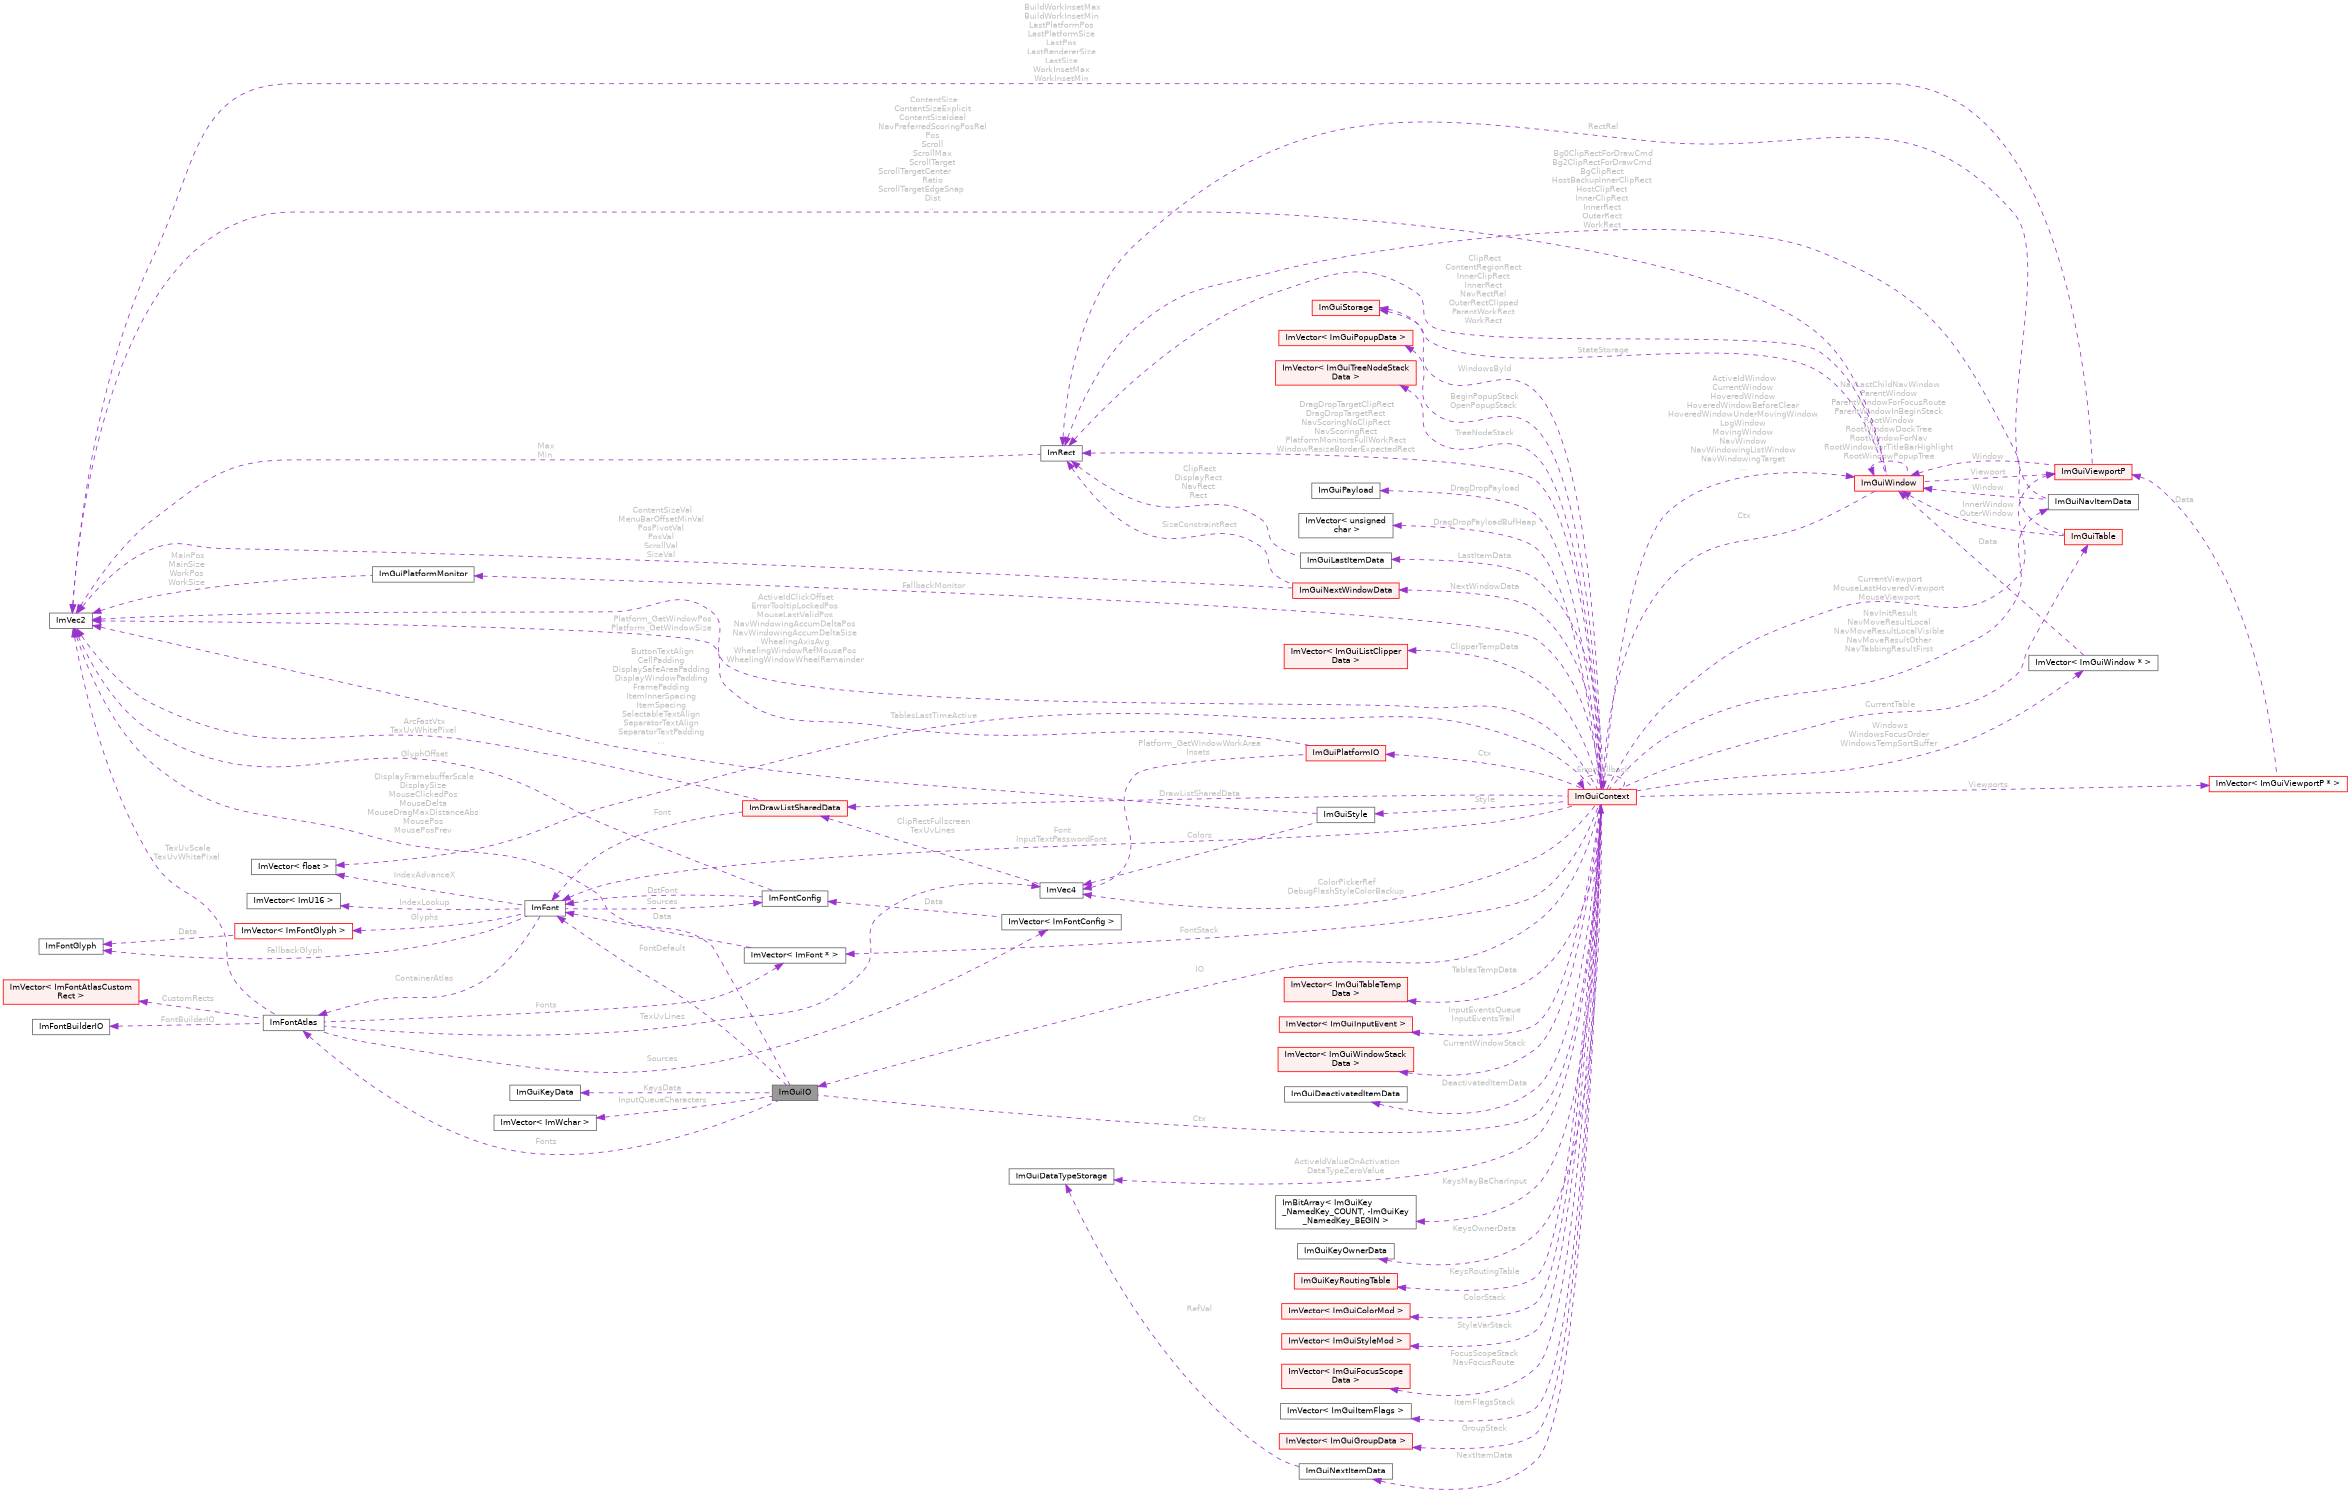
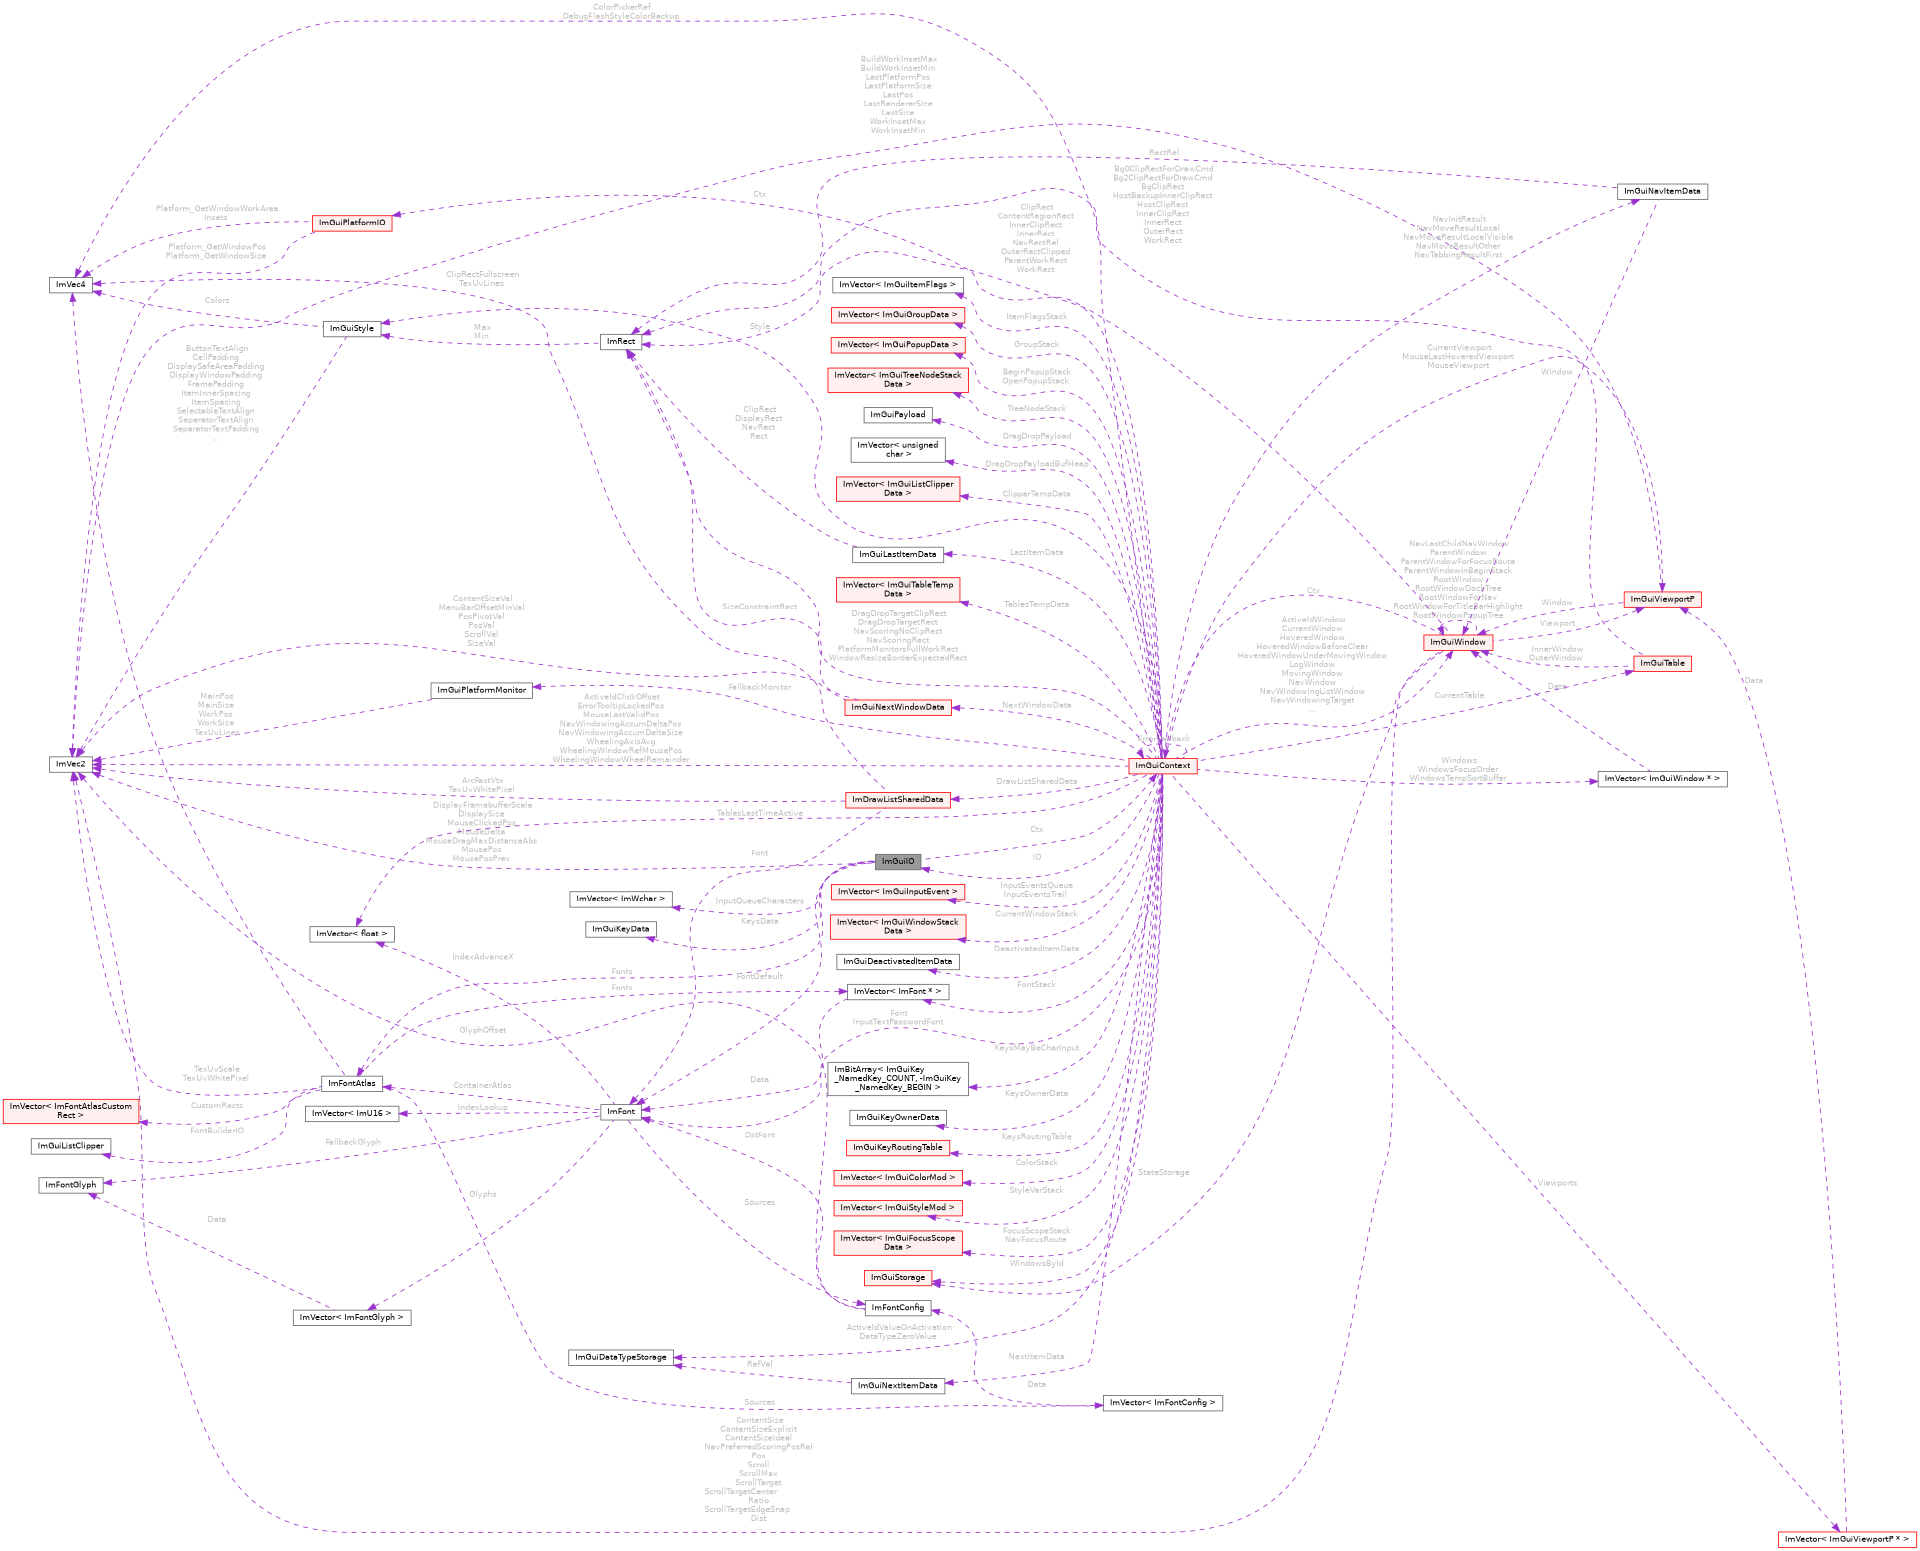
(532, 460) -> (495, 344)
(918, 846) -> (572, 401)
(294, 931) -> (352, 1318)
(71, 1027) -> (71, 1146)
